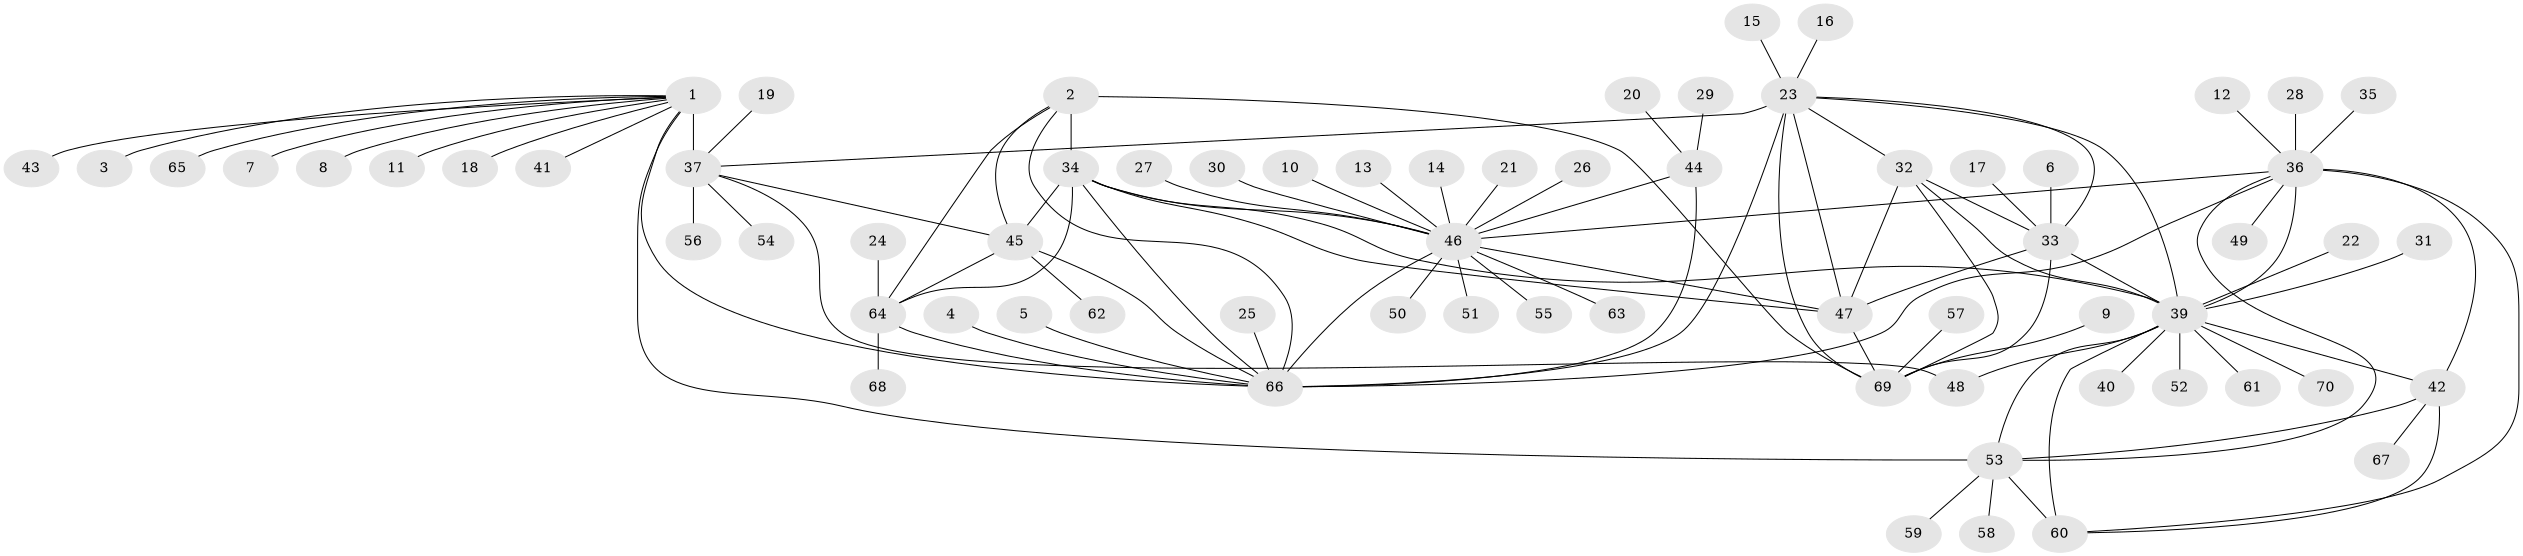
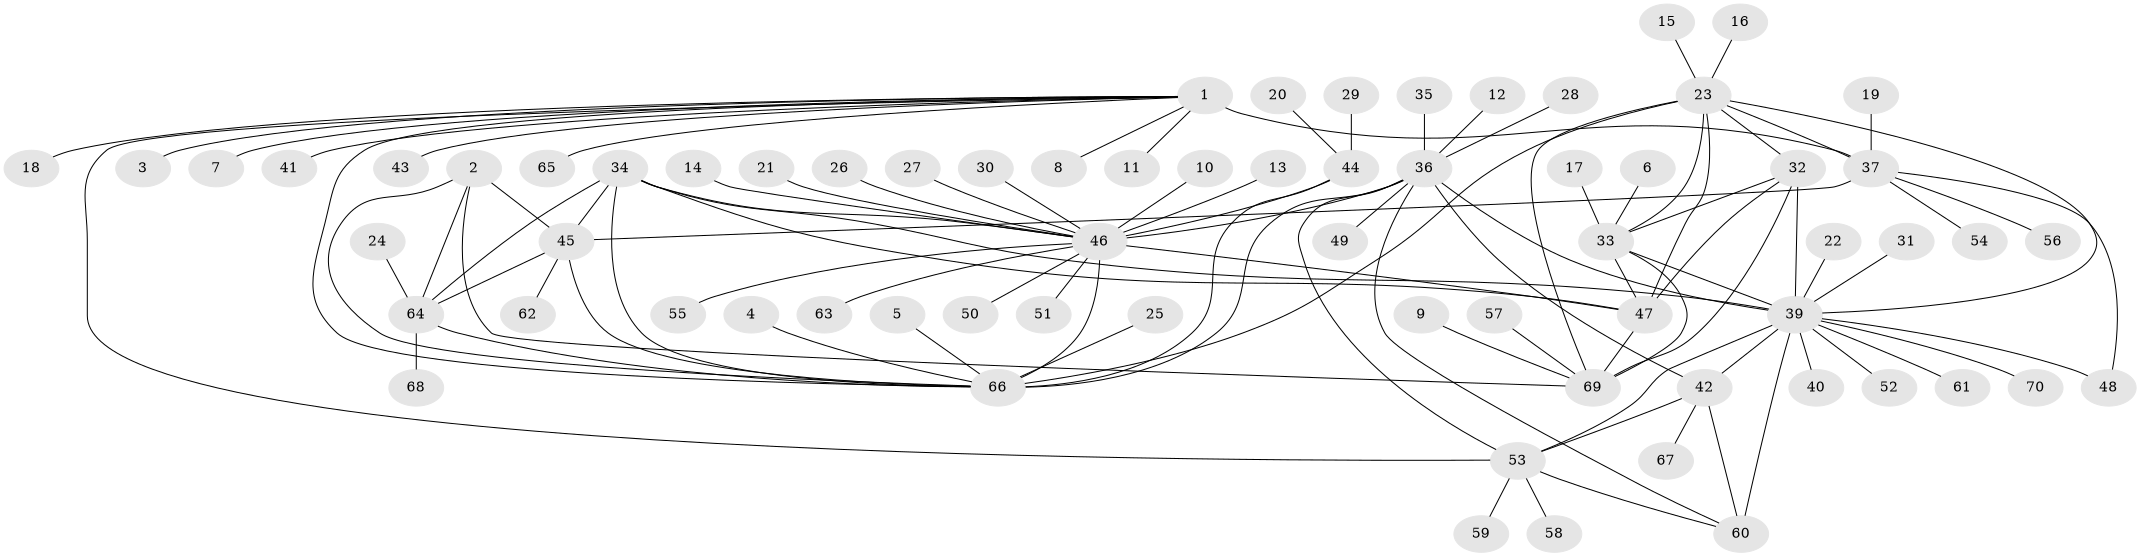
(1071, 132) -> none
